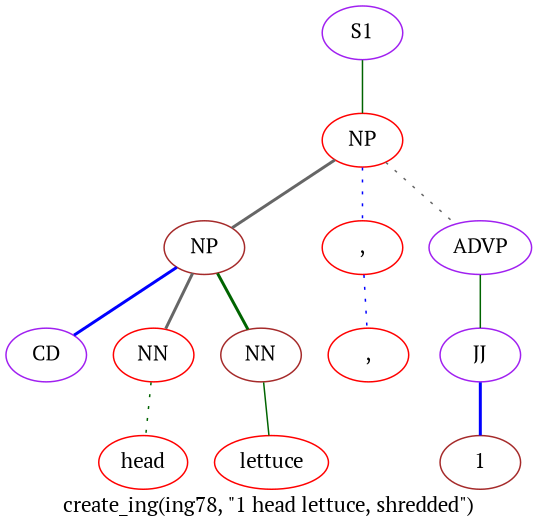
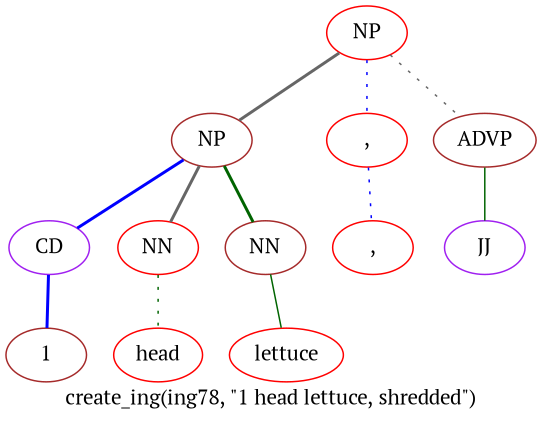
(362, 33) -> none
(480, 248) -> (485, 140)
(480, 409) -> (48, 301)
